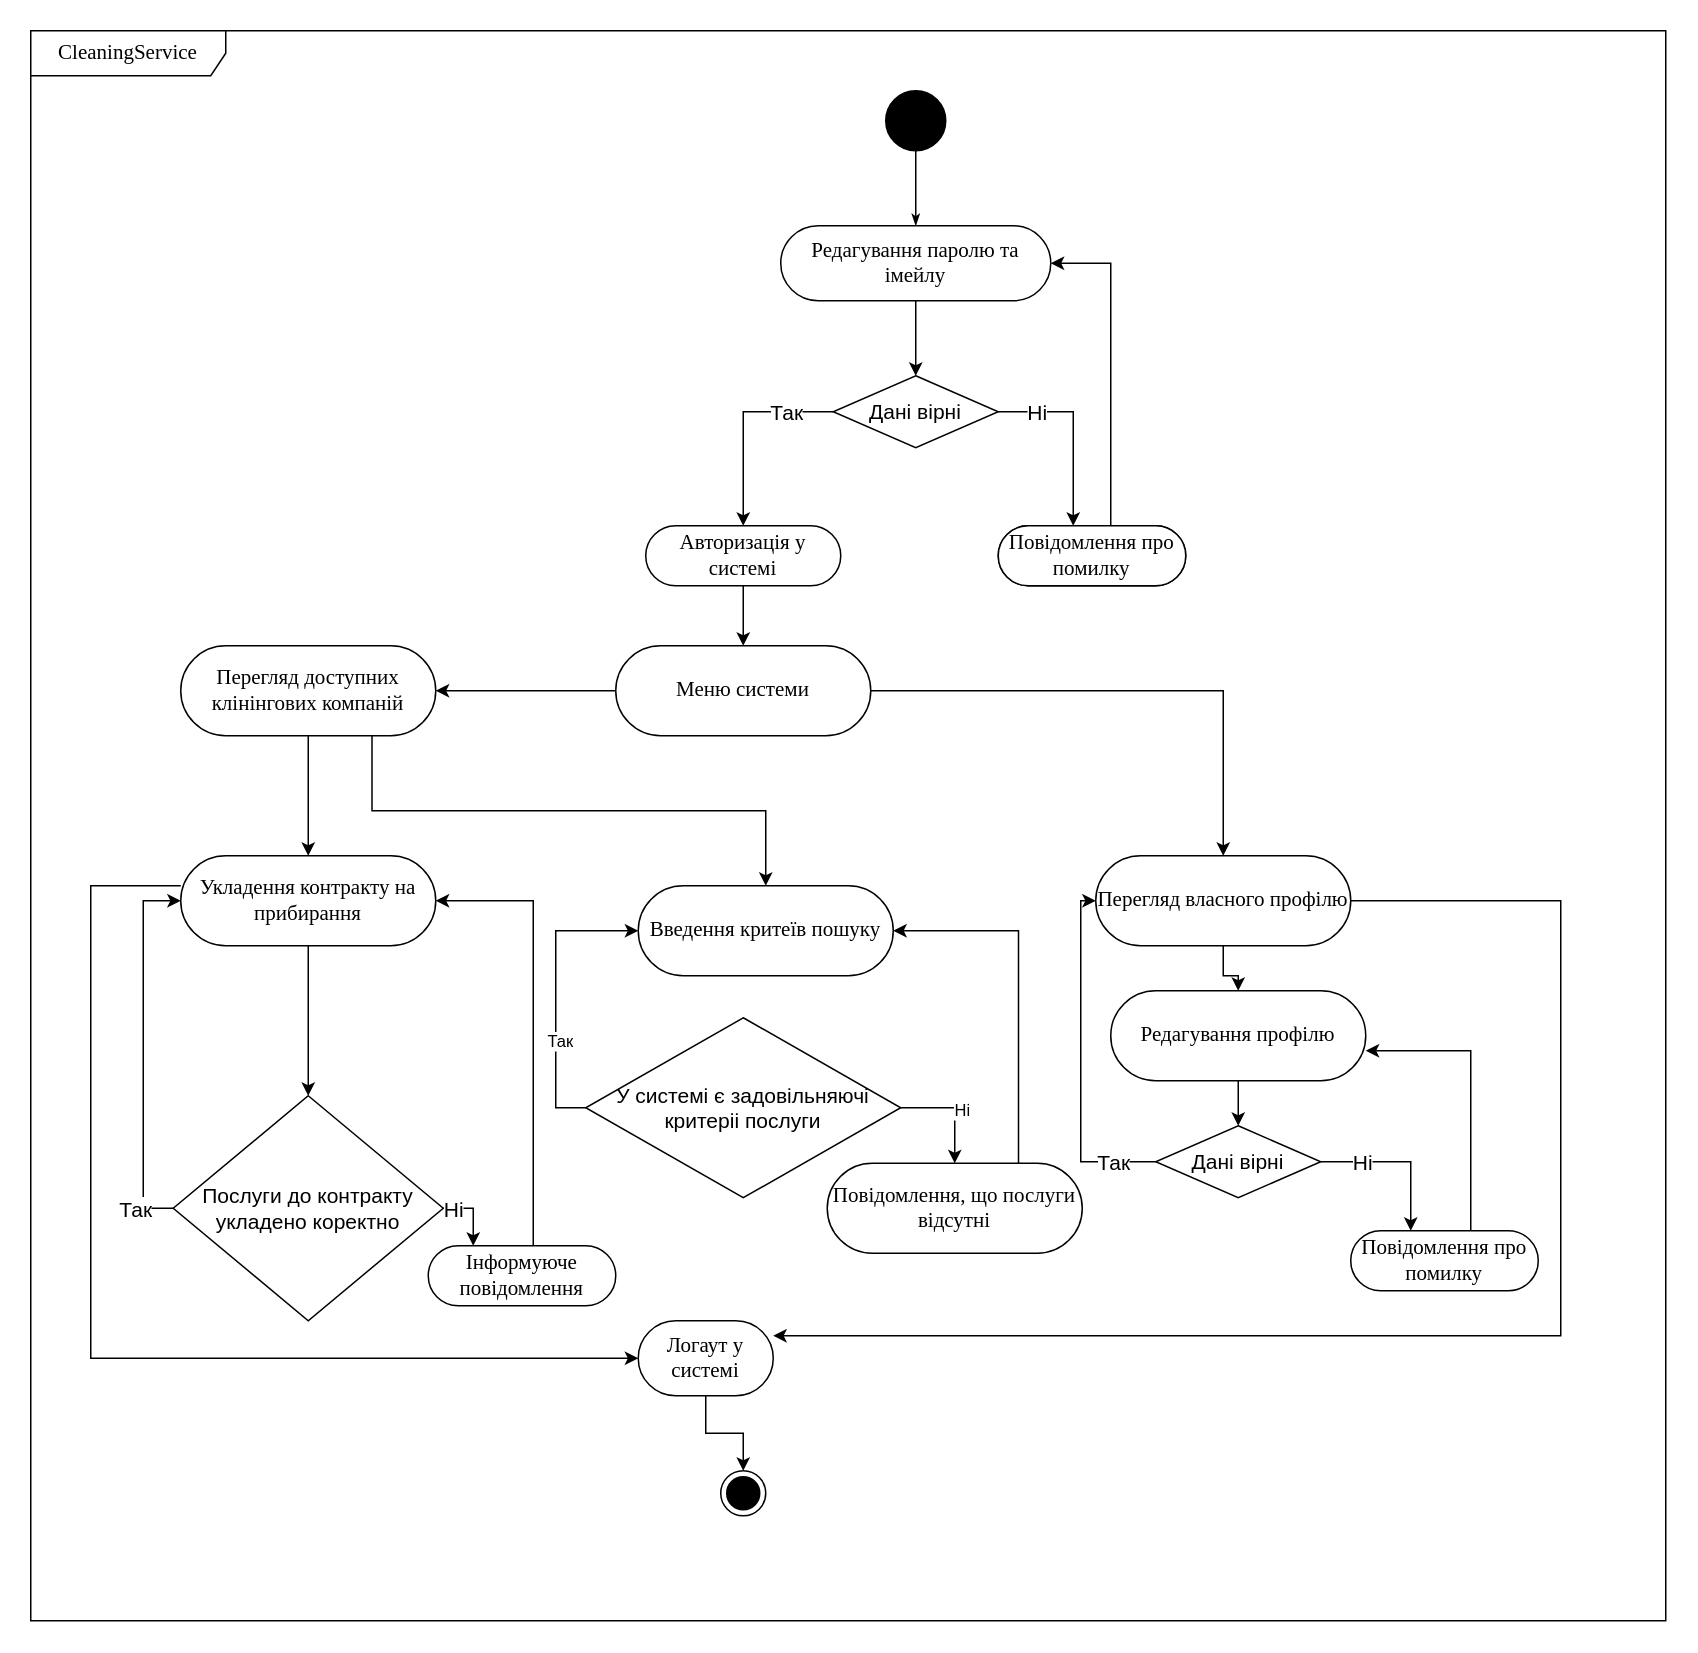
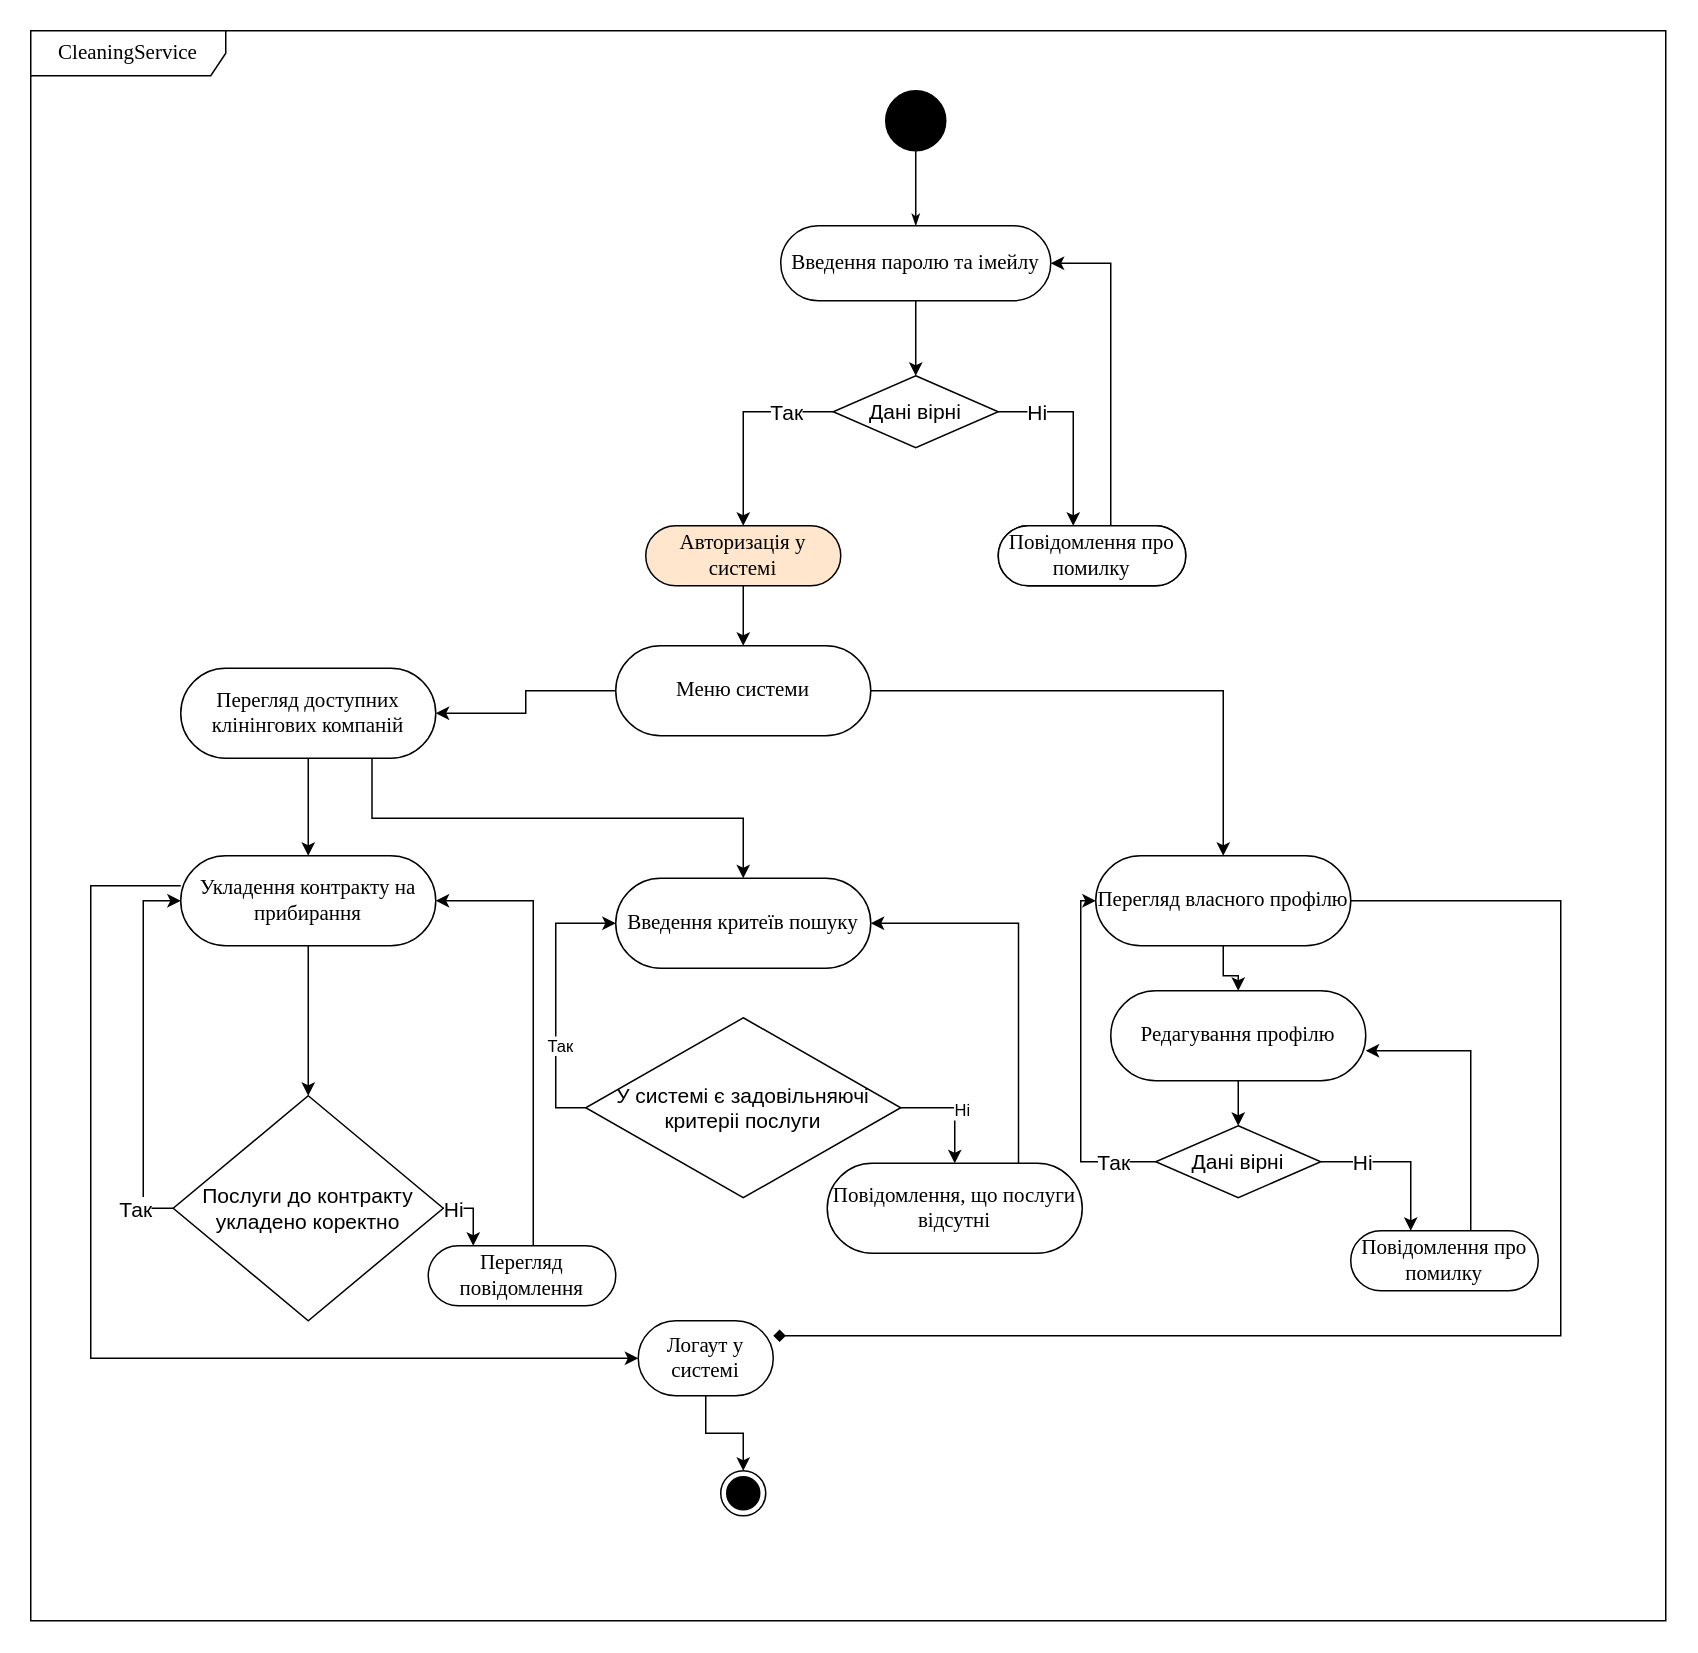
(916, 263) -> (916, 263)
(743, 556) -> (743, 556)
(308, 691) -> (308, 713)
(766, 931) -> (743, 923)
(522, 1276) -> (522, 1276)
(785, 1336) -> (786, 1336)
